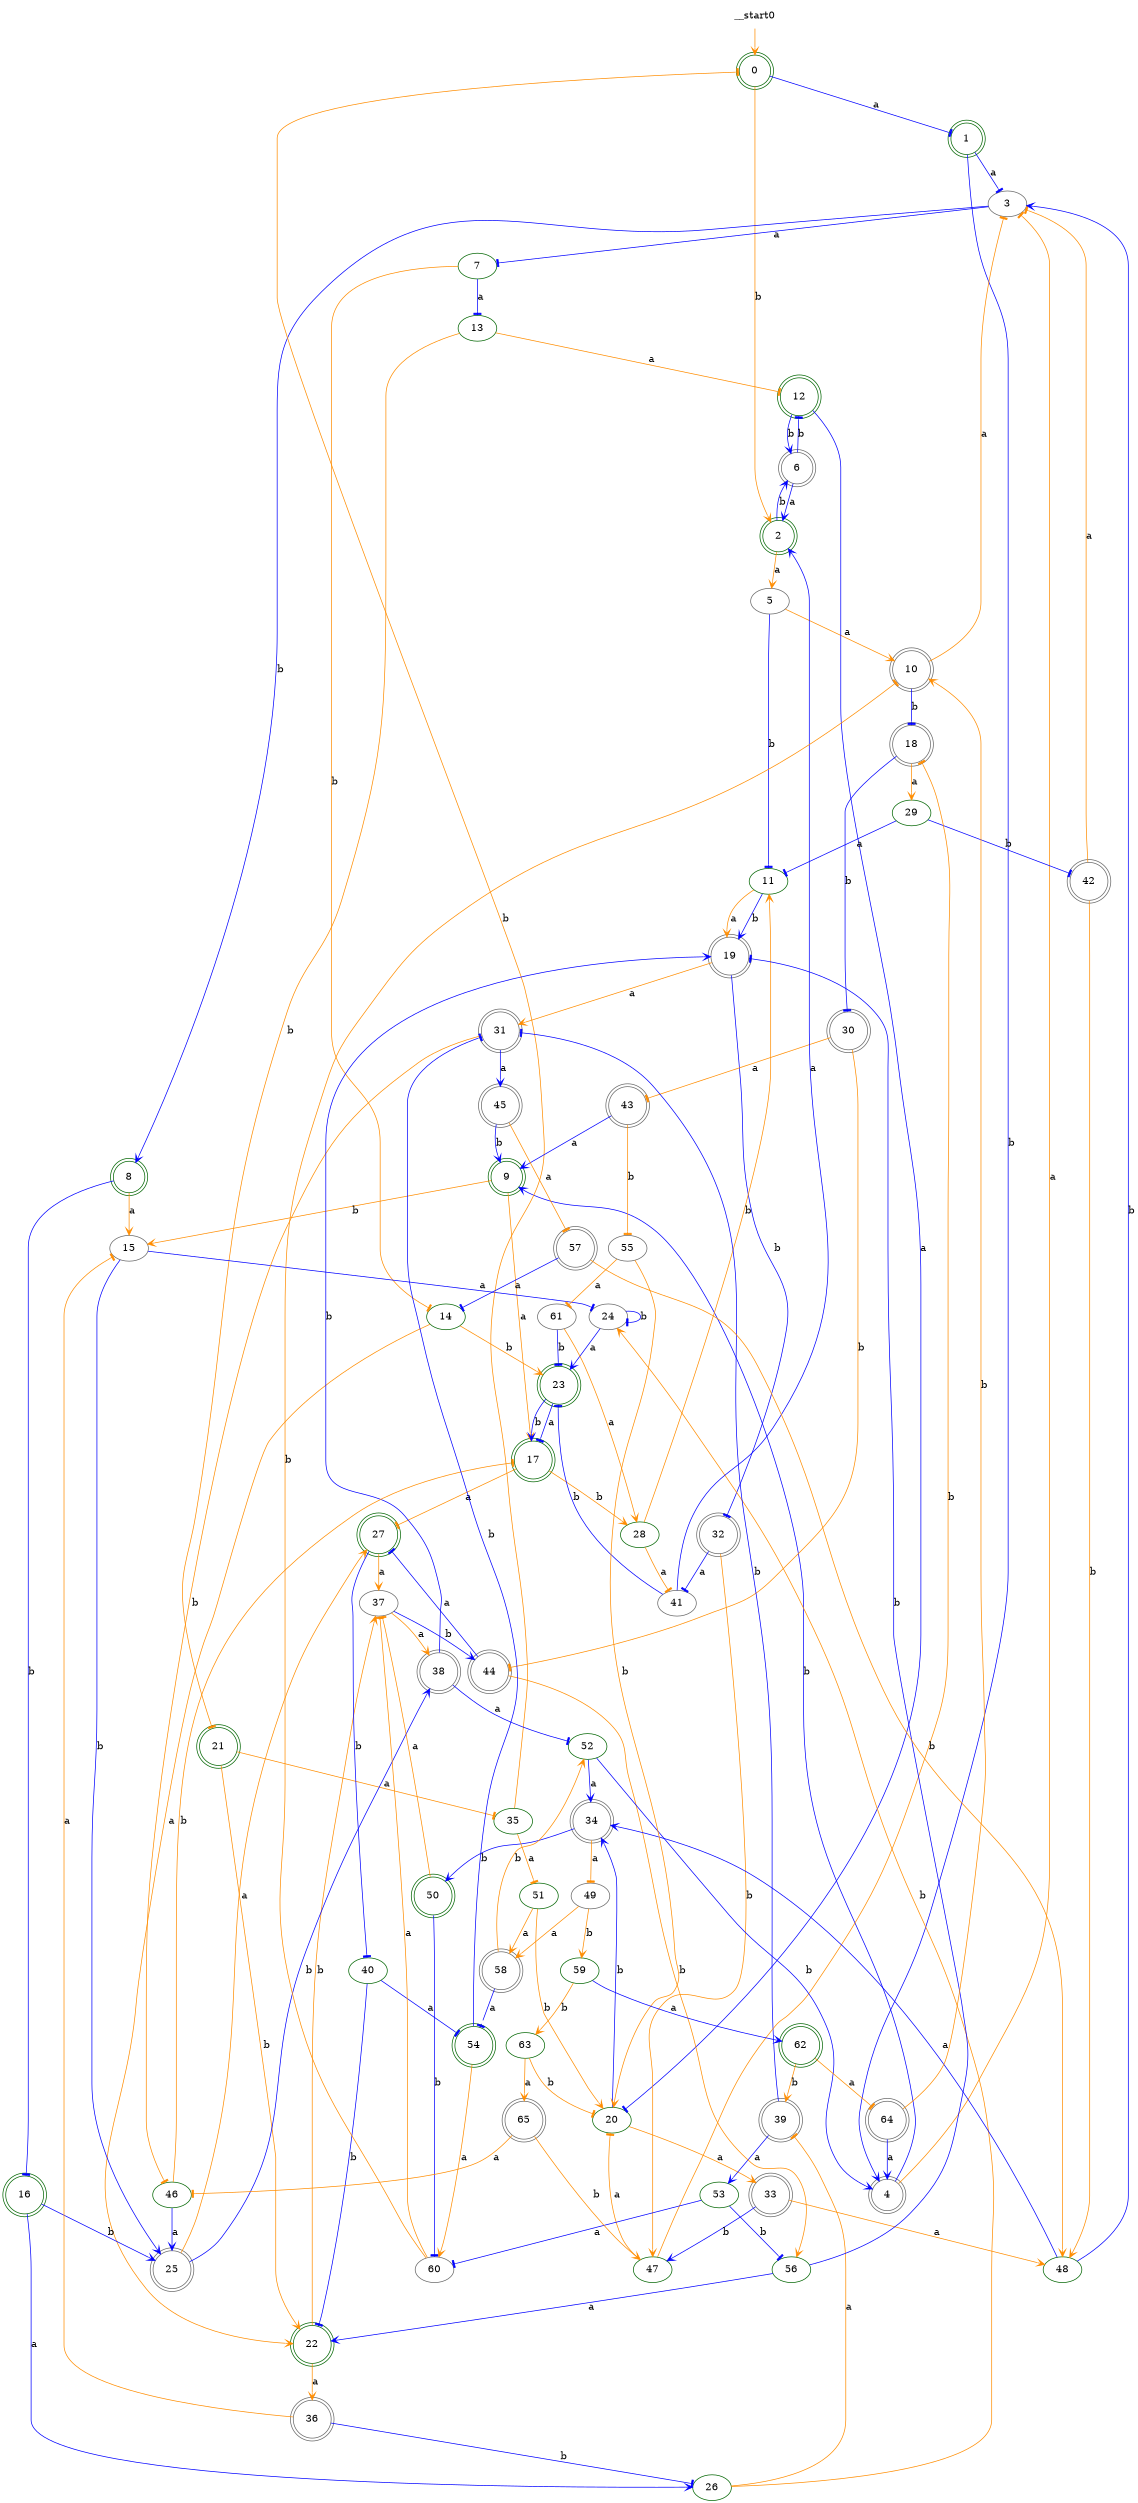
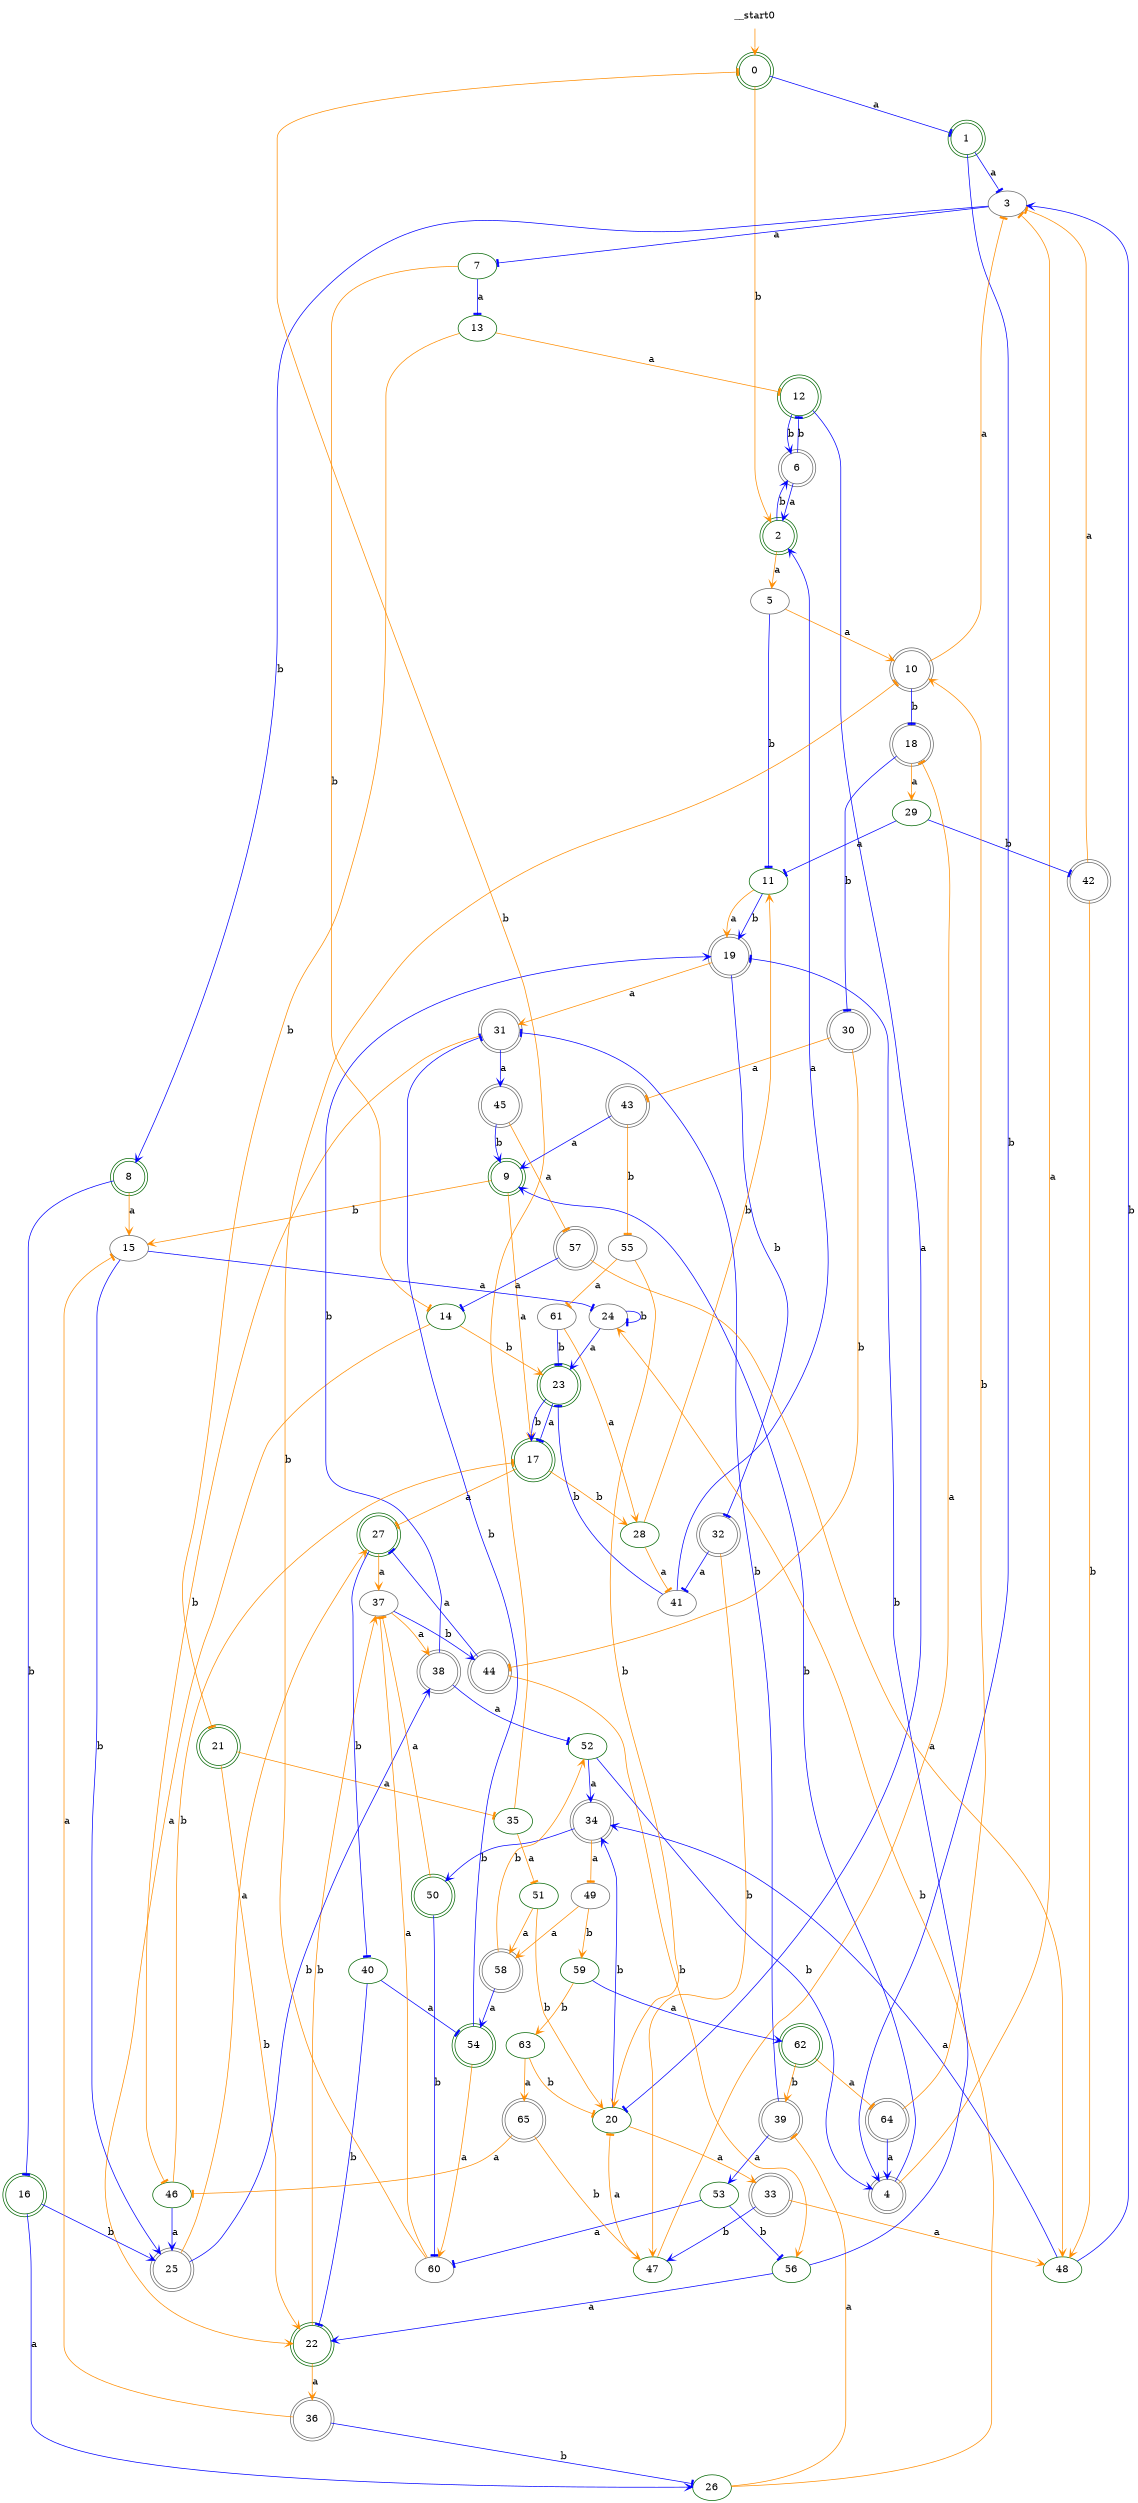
(952, 1497) -> (952, 1497)
(932, 1746) -> (932, 1746)
(489, 2005) -> (489, 2005)
